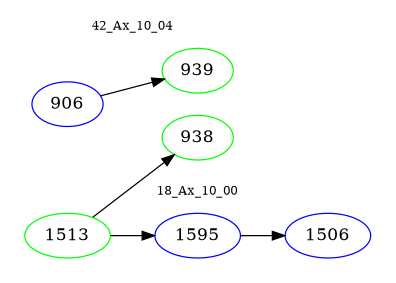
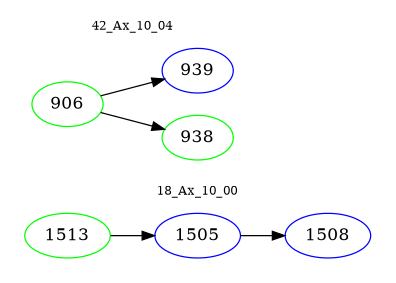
(198, 71) -> (198, 71)
(68, 104) -> (68, 104)
(128, 190) -> (126, 119)
(198, 236) -> (198, 236)
(328, 236) -> (328, 236)
